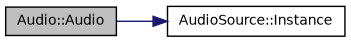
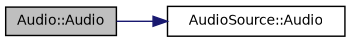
(256, 21) -> (256, 21)
